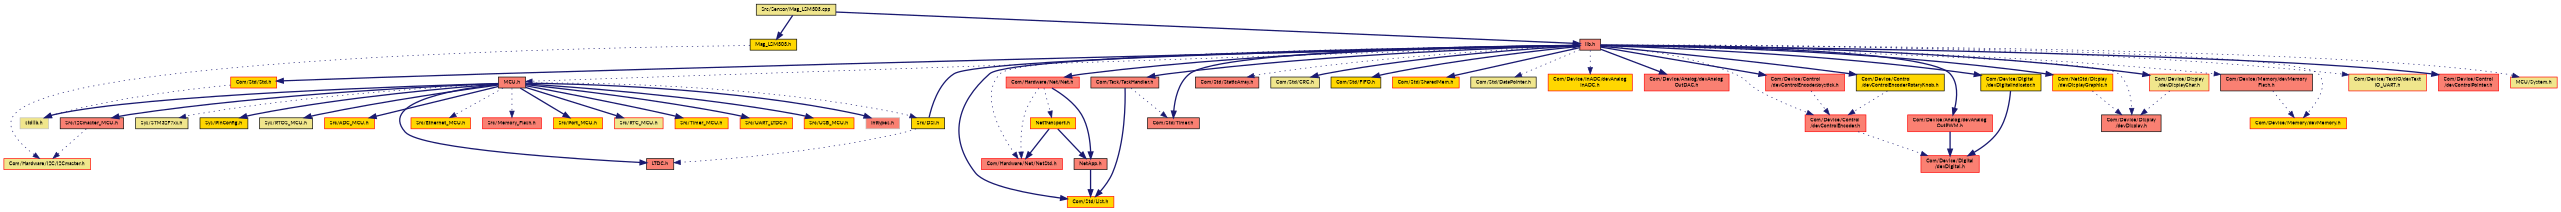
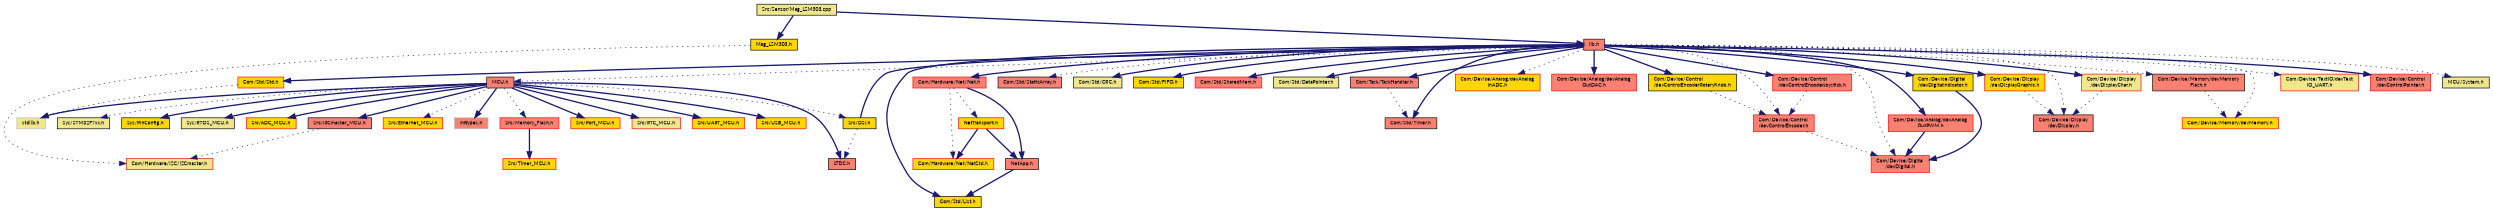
(1246, 53) -> (1857, 74)
(1550, 62) -> (1459, 58)
(1426, 83) -> (1228, 83)
(1590, 83) -> (1498, 83)
(2083, 83) -> (2015, 83)
(2534, 83) -> (2466, 83)
(601, 100) -> (529, 140)
(92, 123) -> (340, 123)
(766, 123) -> (718, 123)
(1121, 142) -> none
(1022, 164) -> (953, 164)
(1091, 202) -> (958, 202)
